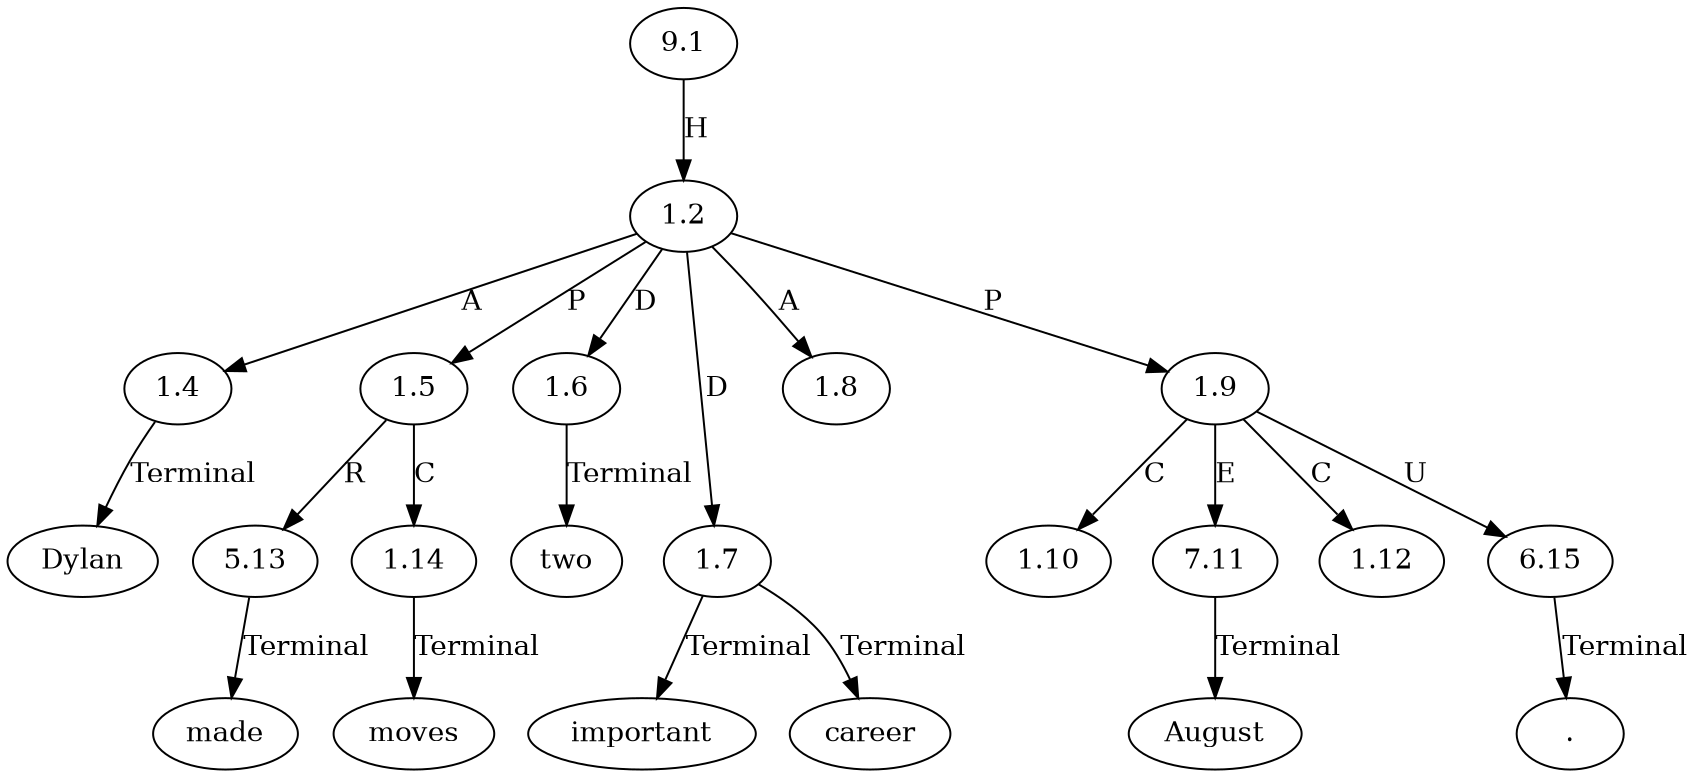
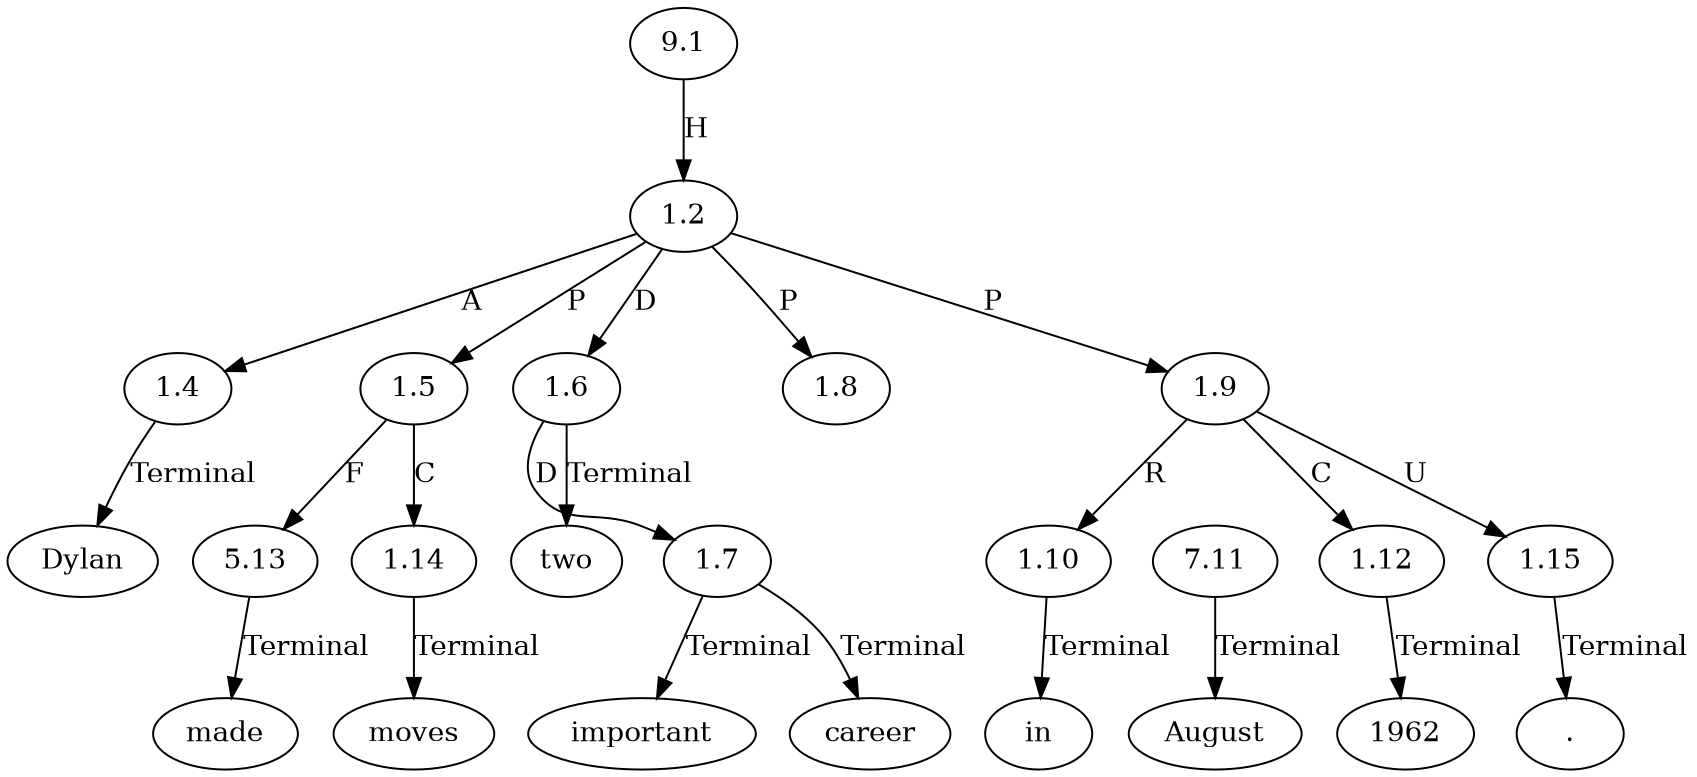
(789, 302) -> (789, 302)
(700, 379) -> (552, 507)
(1215, 465) -> none
(354, 475) -> (354, 475)
(1155, 475) -> (1155, 475)
(1550, 561) -> (1550, 561)
none -> (1039, 734)
none -> (1406, 734)
